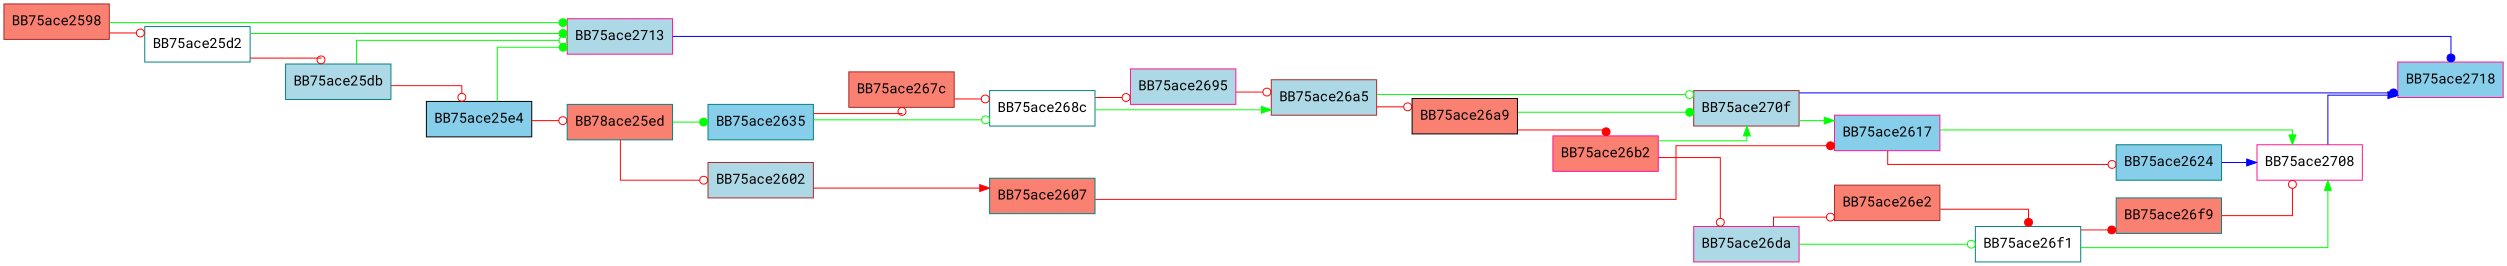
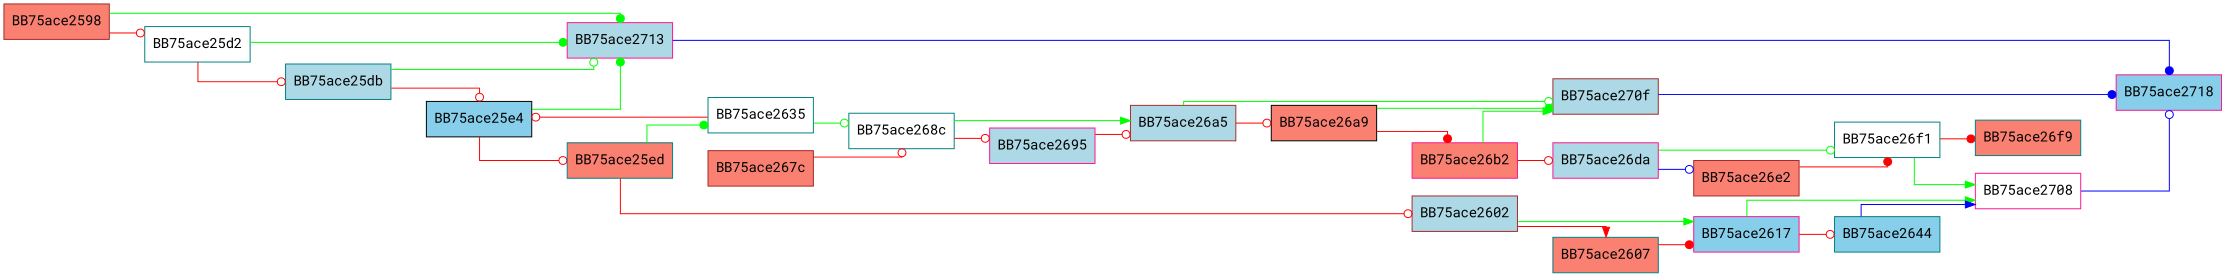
(2328, 101) -> (2161, 191)
(858, 114) -> (624, 117)
(1812, 121) -> (1613, 222)
(620, 122) -> (620, 161)
(761, 122) -> (761, 115)
(2169, 162) -> (1887, 234)
(2271, 216) -> none
(1795, 217) -> (1672, 169)
